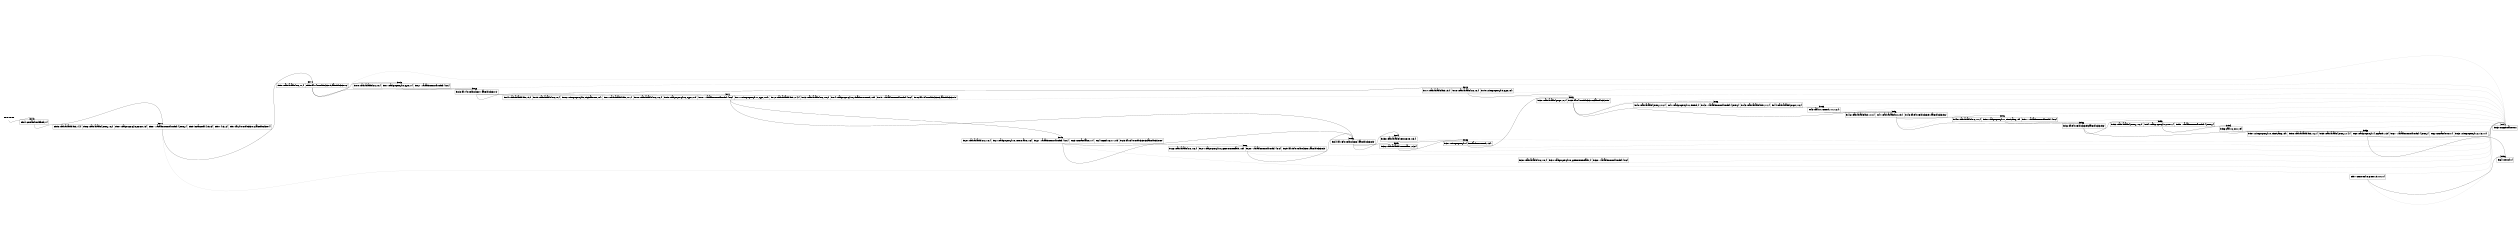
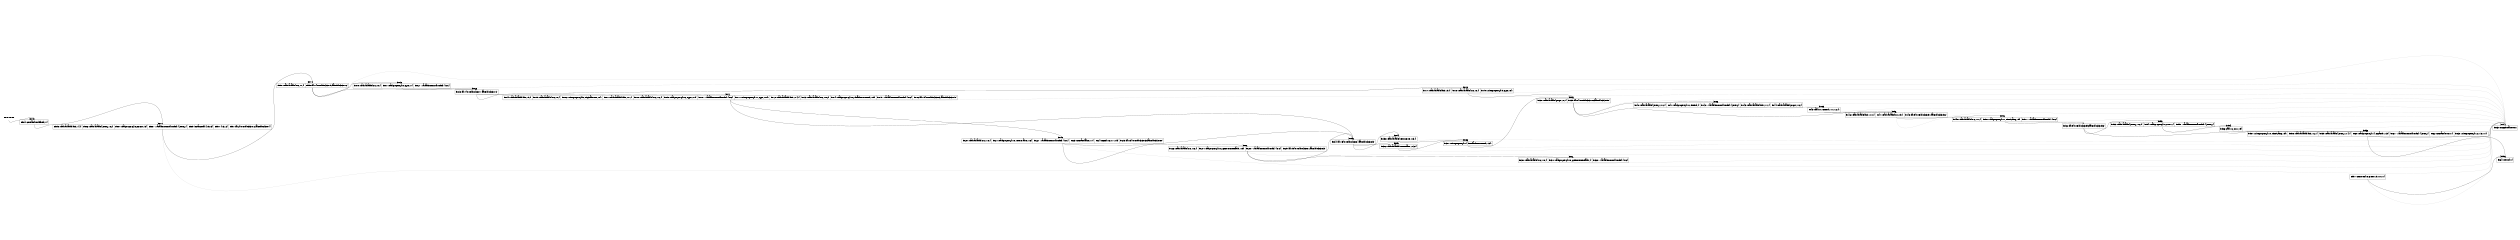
(1985, 123) -> none
none -> (1408, 156)
